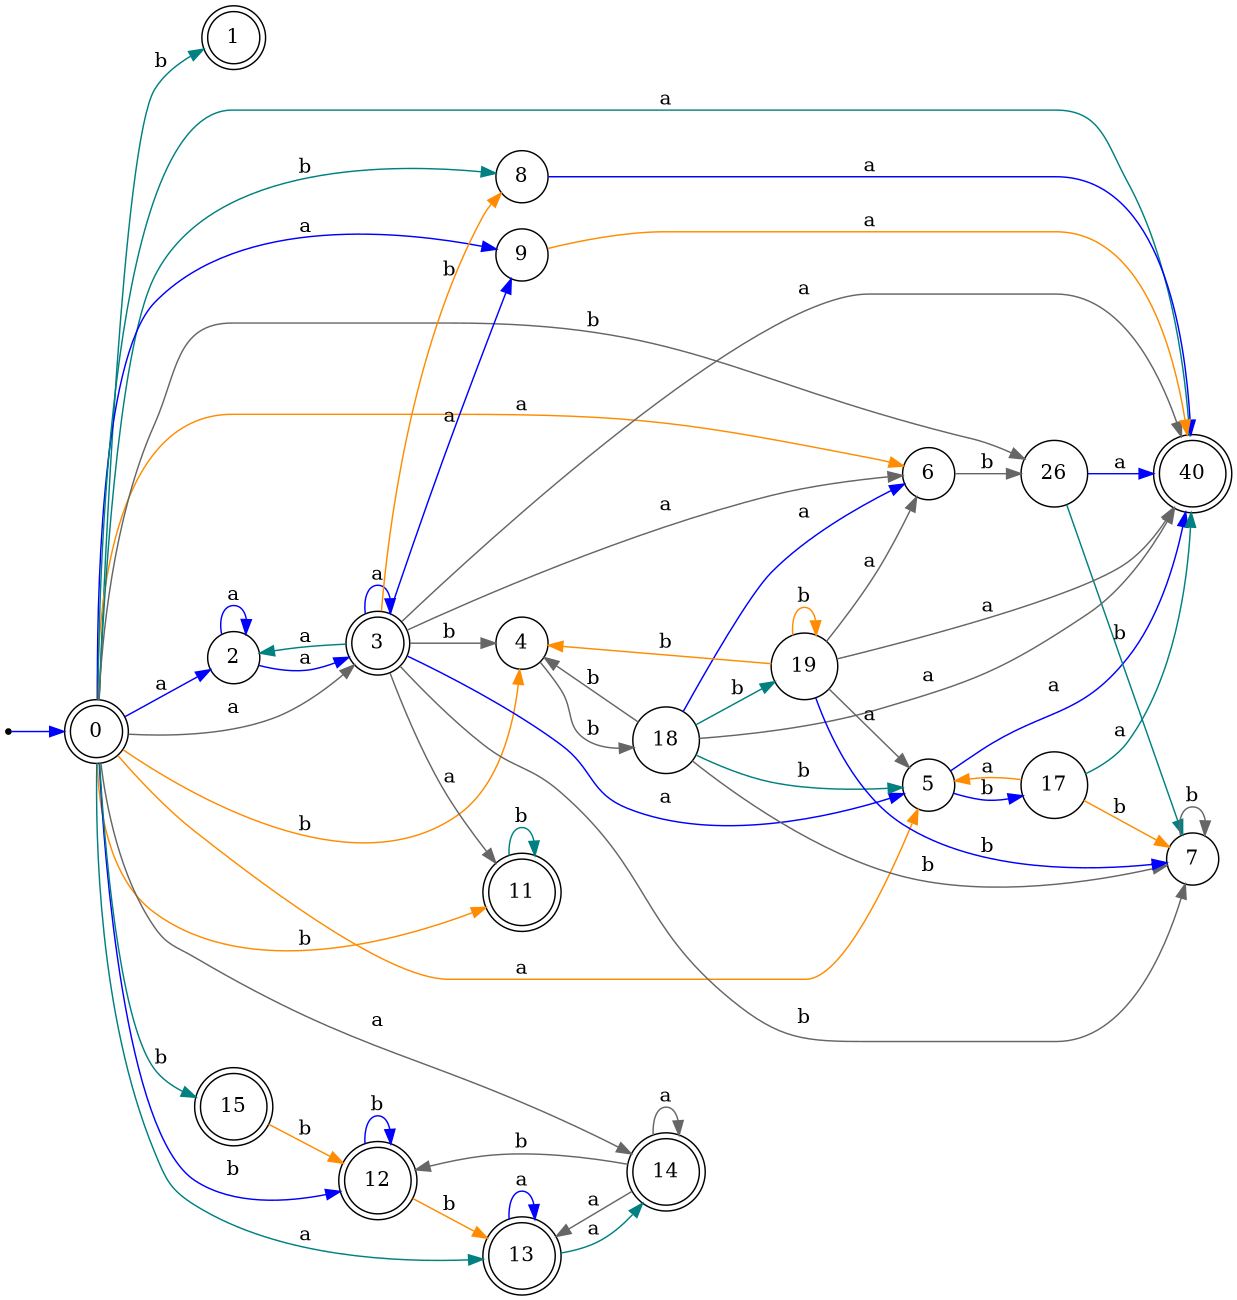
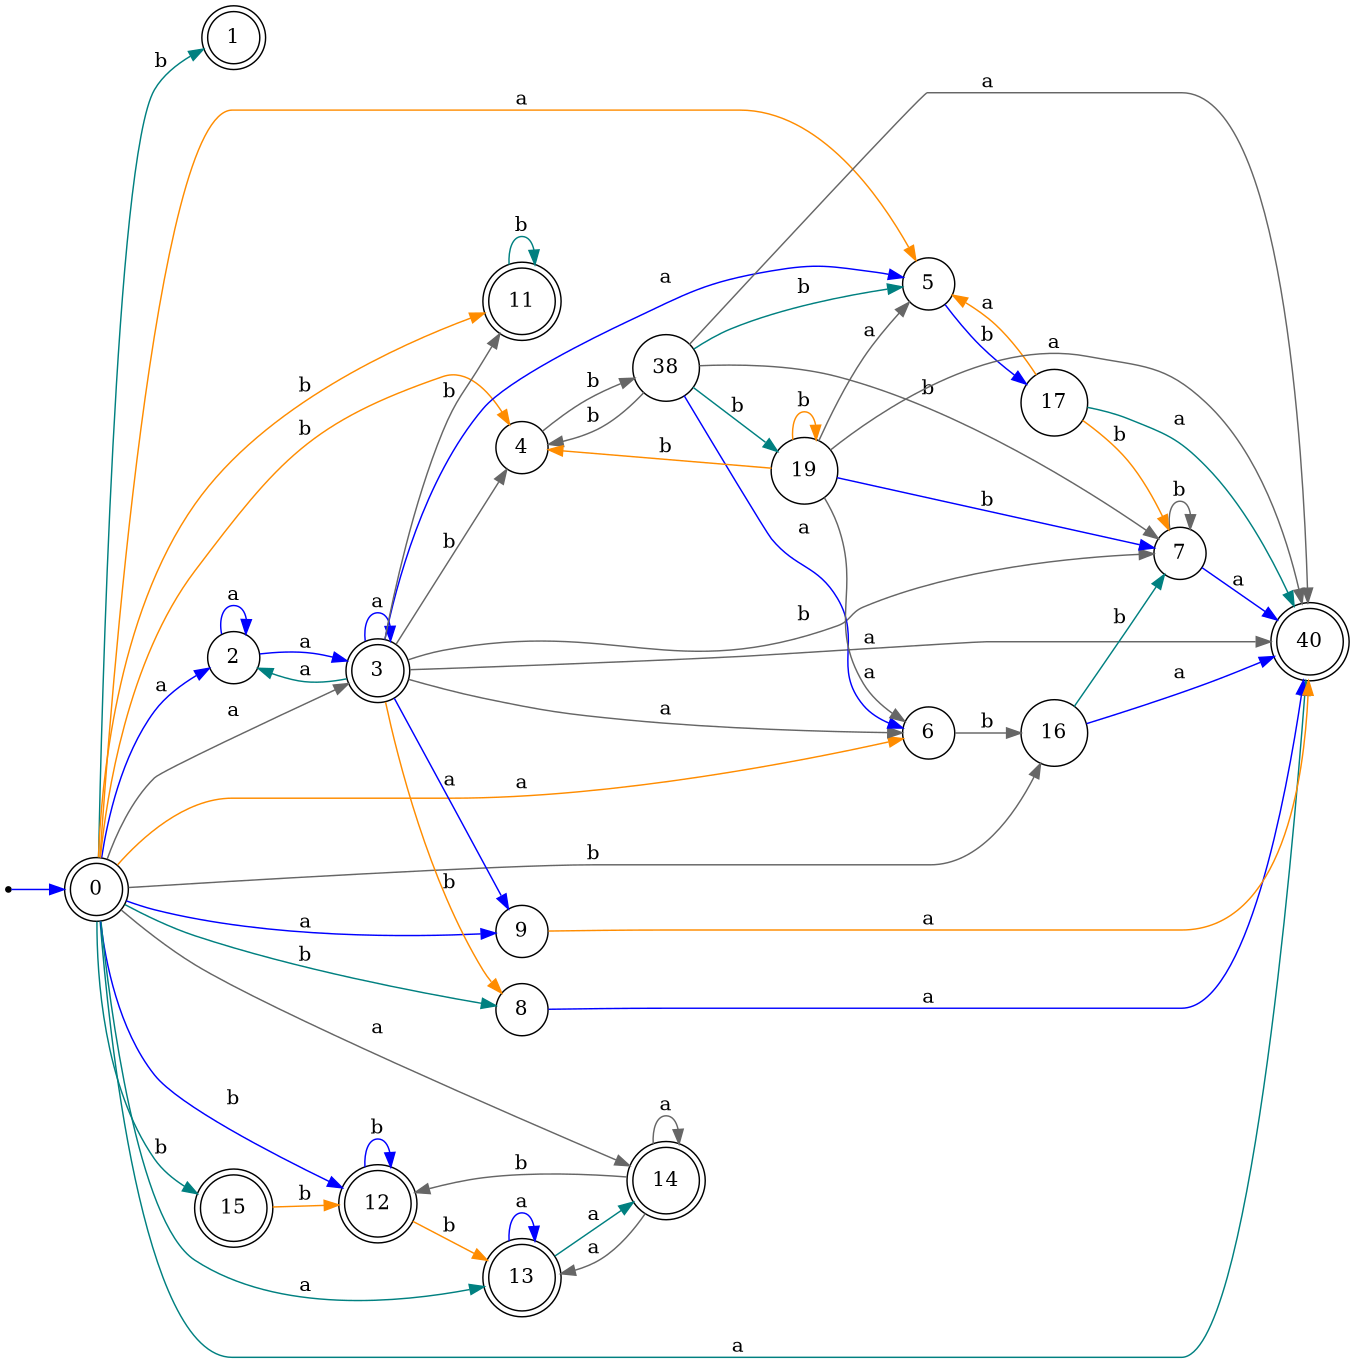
(1054, 474) -> (1054, 733)
(1104, 683) -> (1233, 590)
(666, 740) -> (666, 368)
(450, 777) -> (450, 392)
